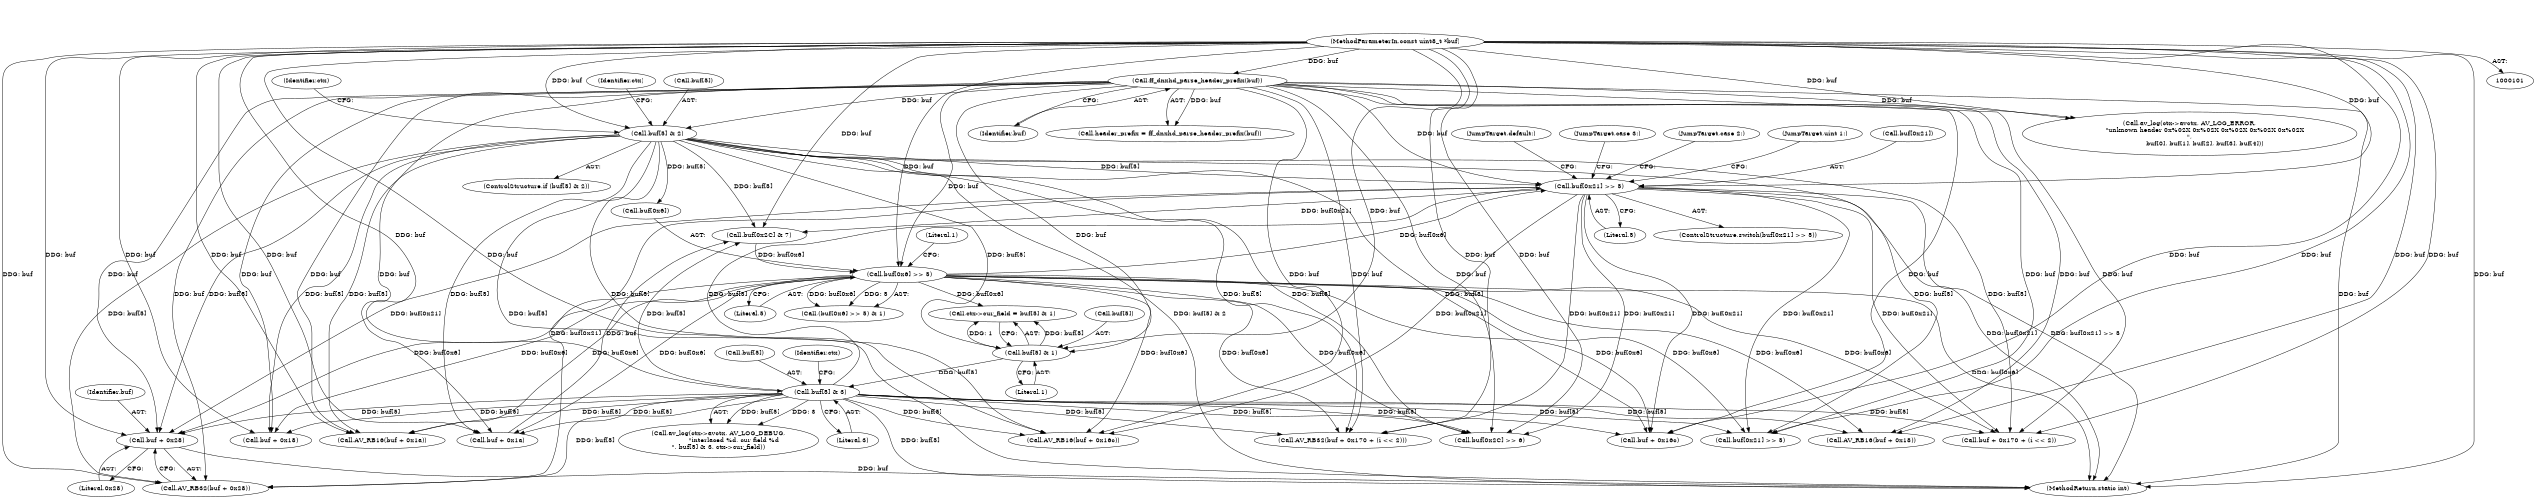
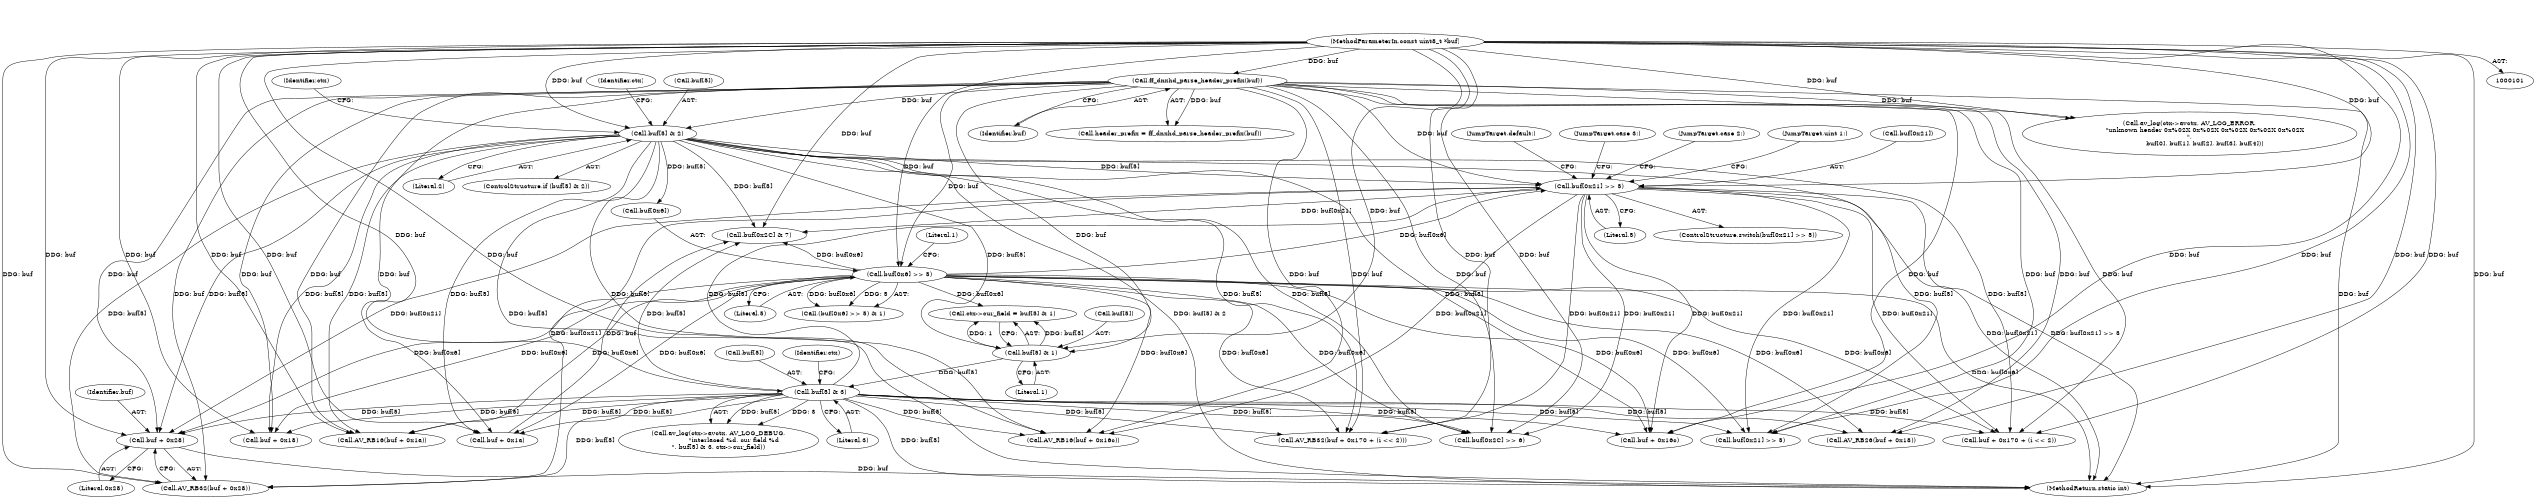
none -> (429, 187)
(796, 267) -> (822, 261)
(1871, 440) -> (1871, 440)
